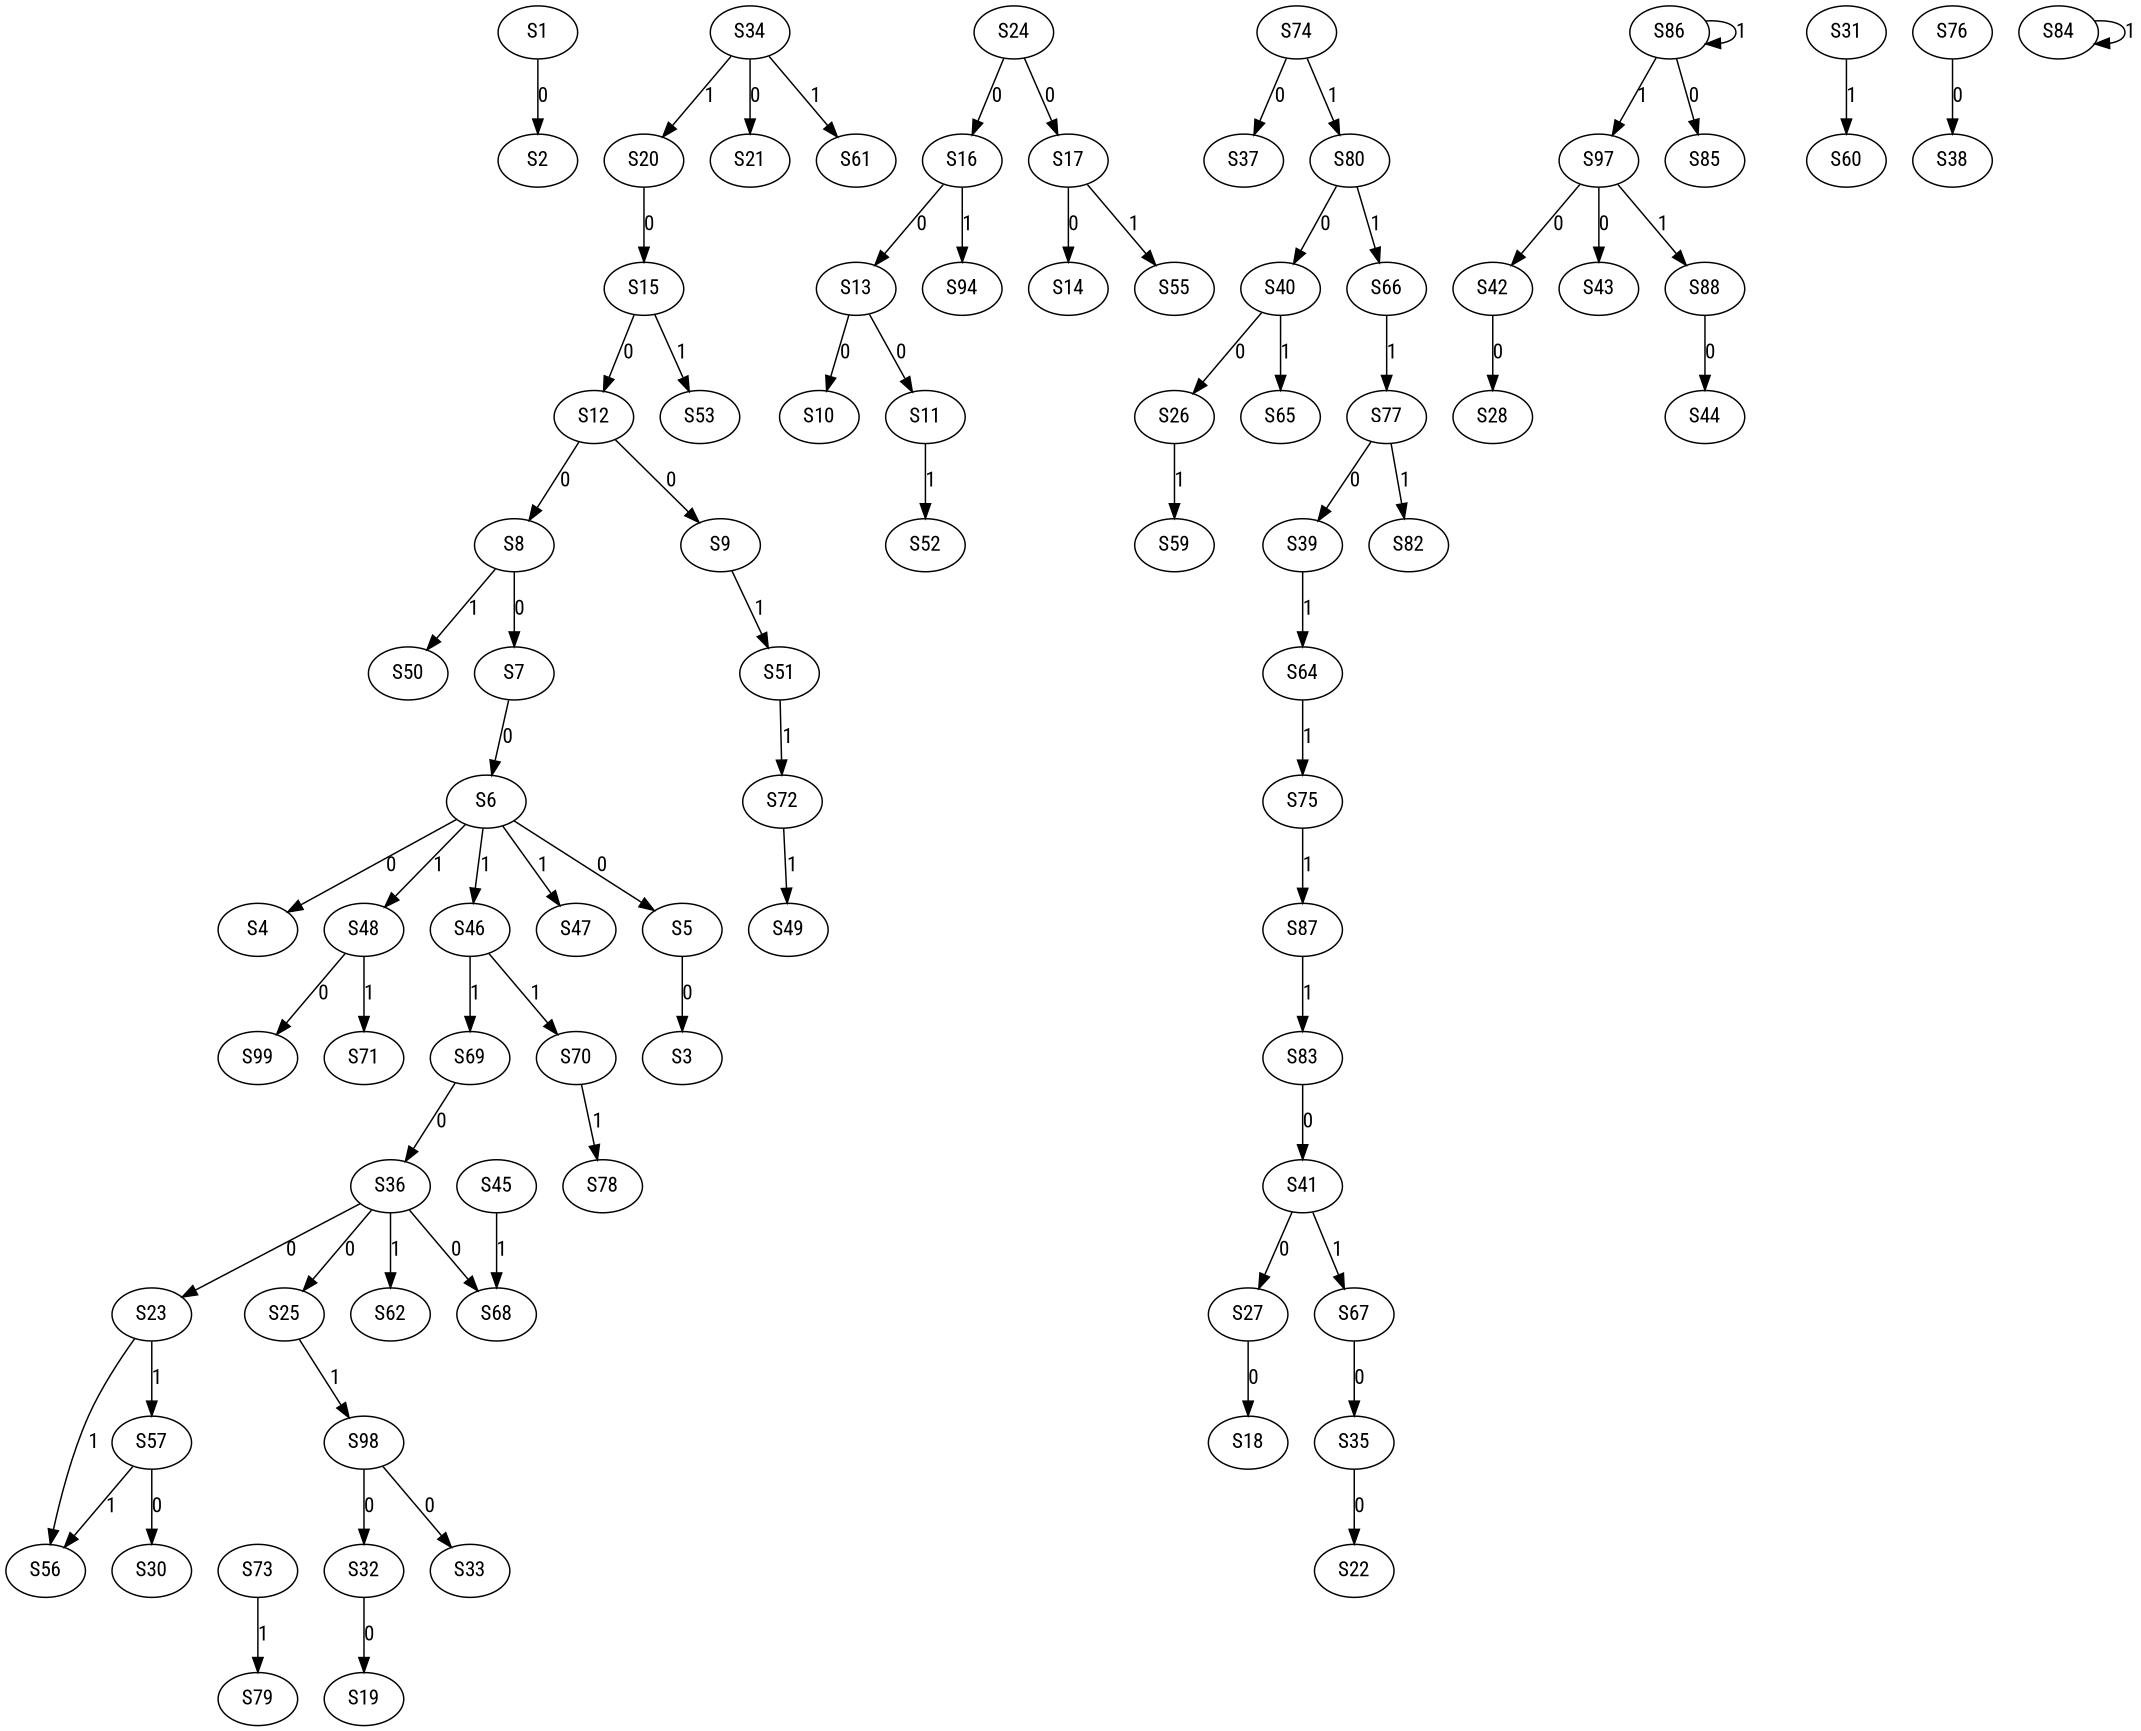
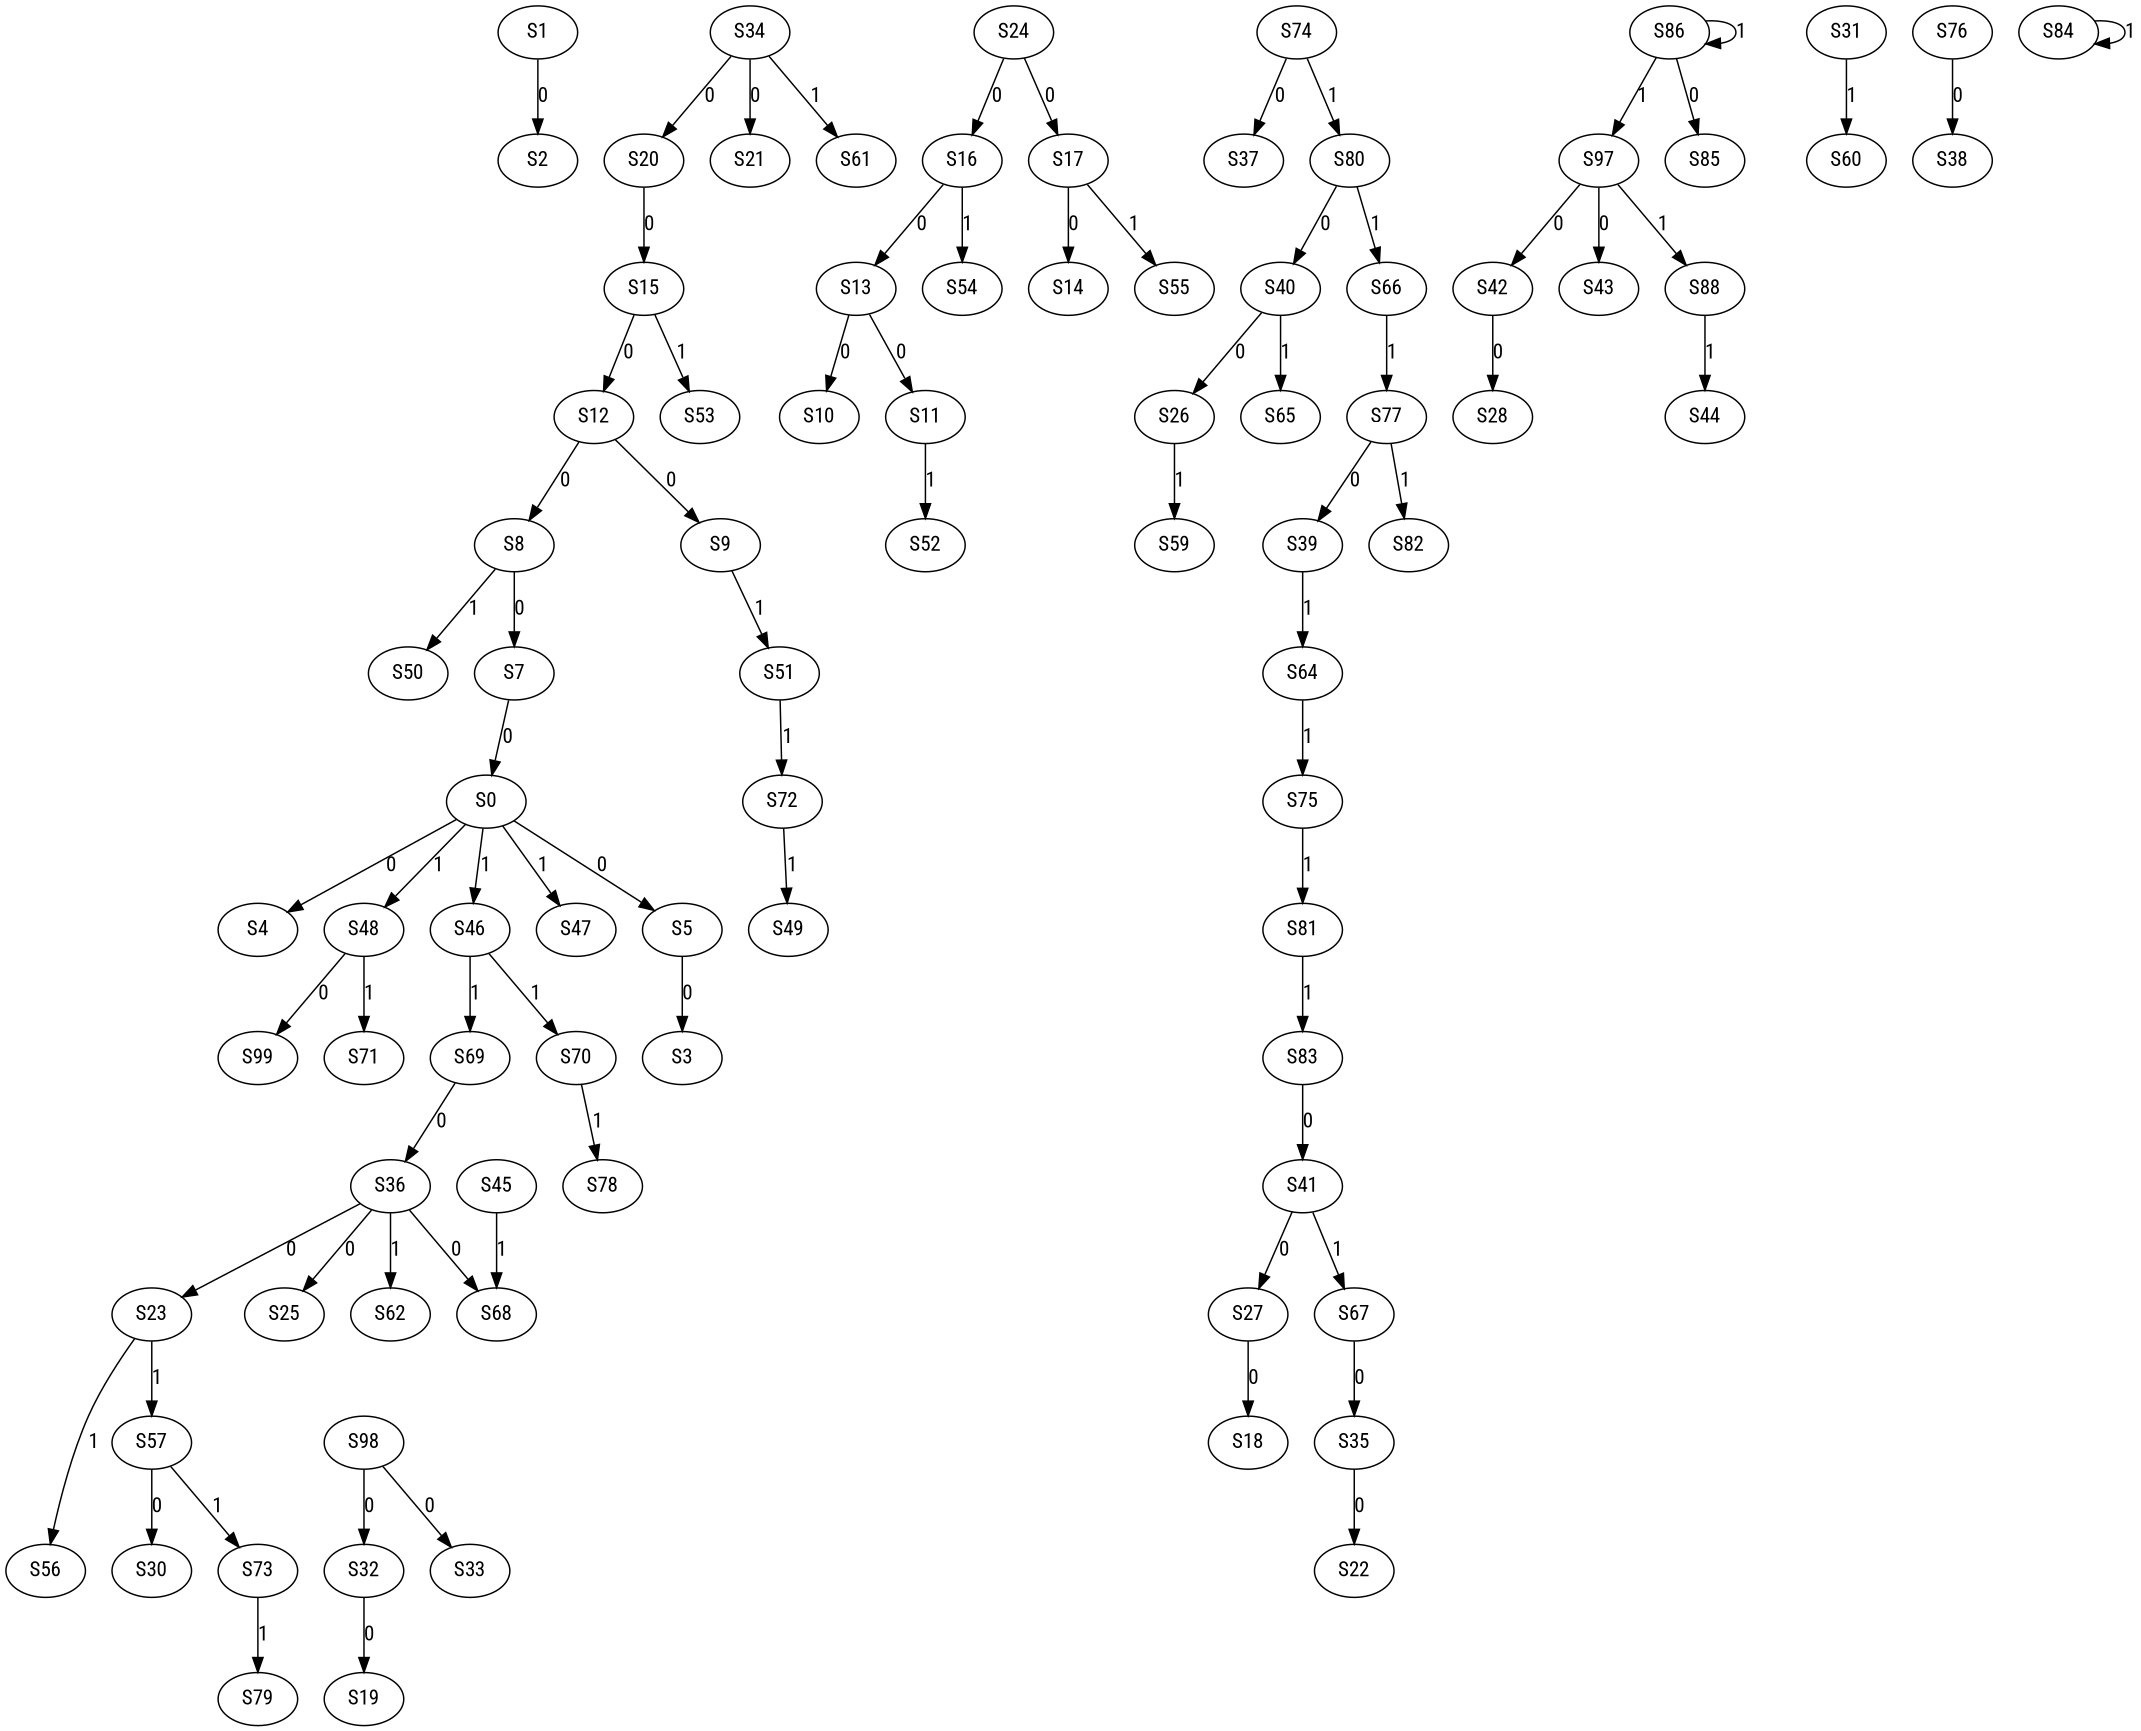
(710, 97) -> (710, 97)
(962, 289) -> (962, 289)
(1710, 353) -> (1710, 353)
(486, 802) -> (486, 802)
(1303, 930) -> (1303, 930)
(320, 1372) -> none
(104, 1501) -> (200, 1501)
